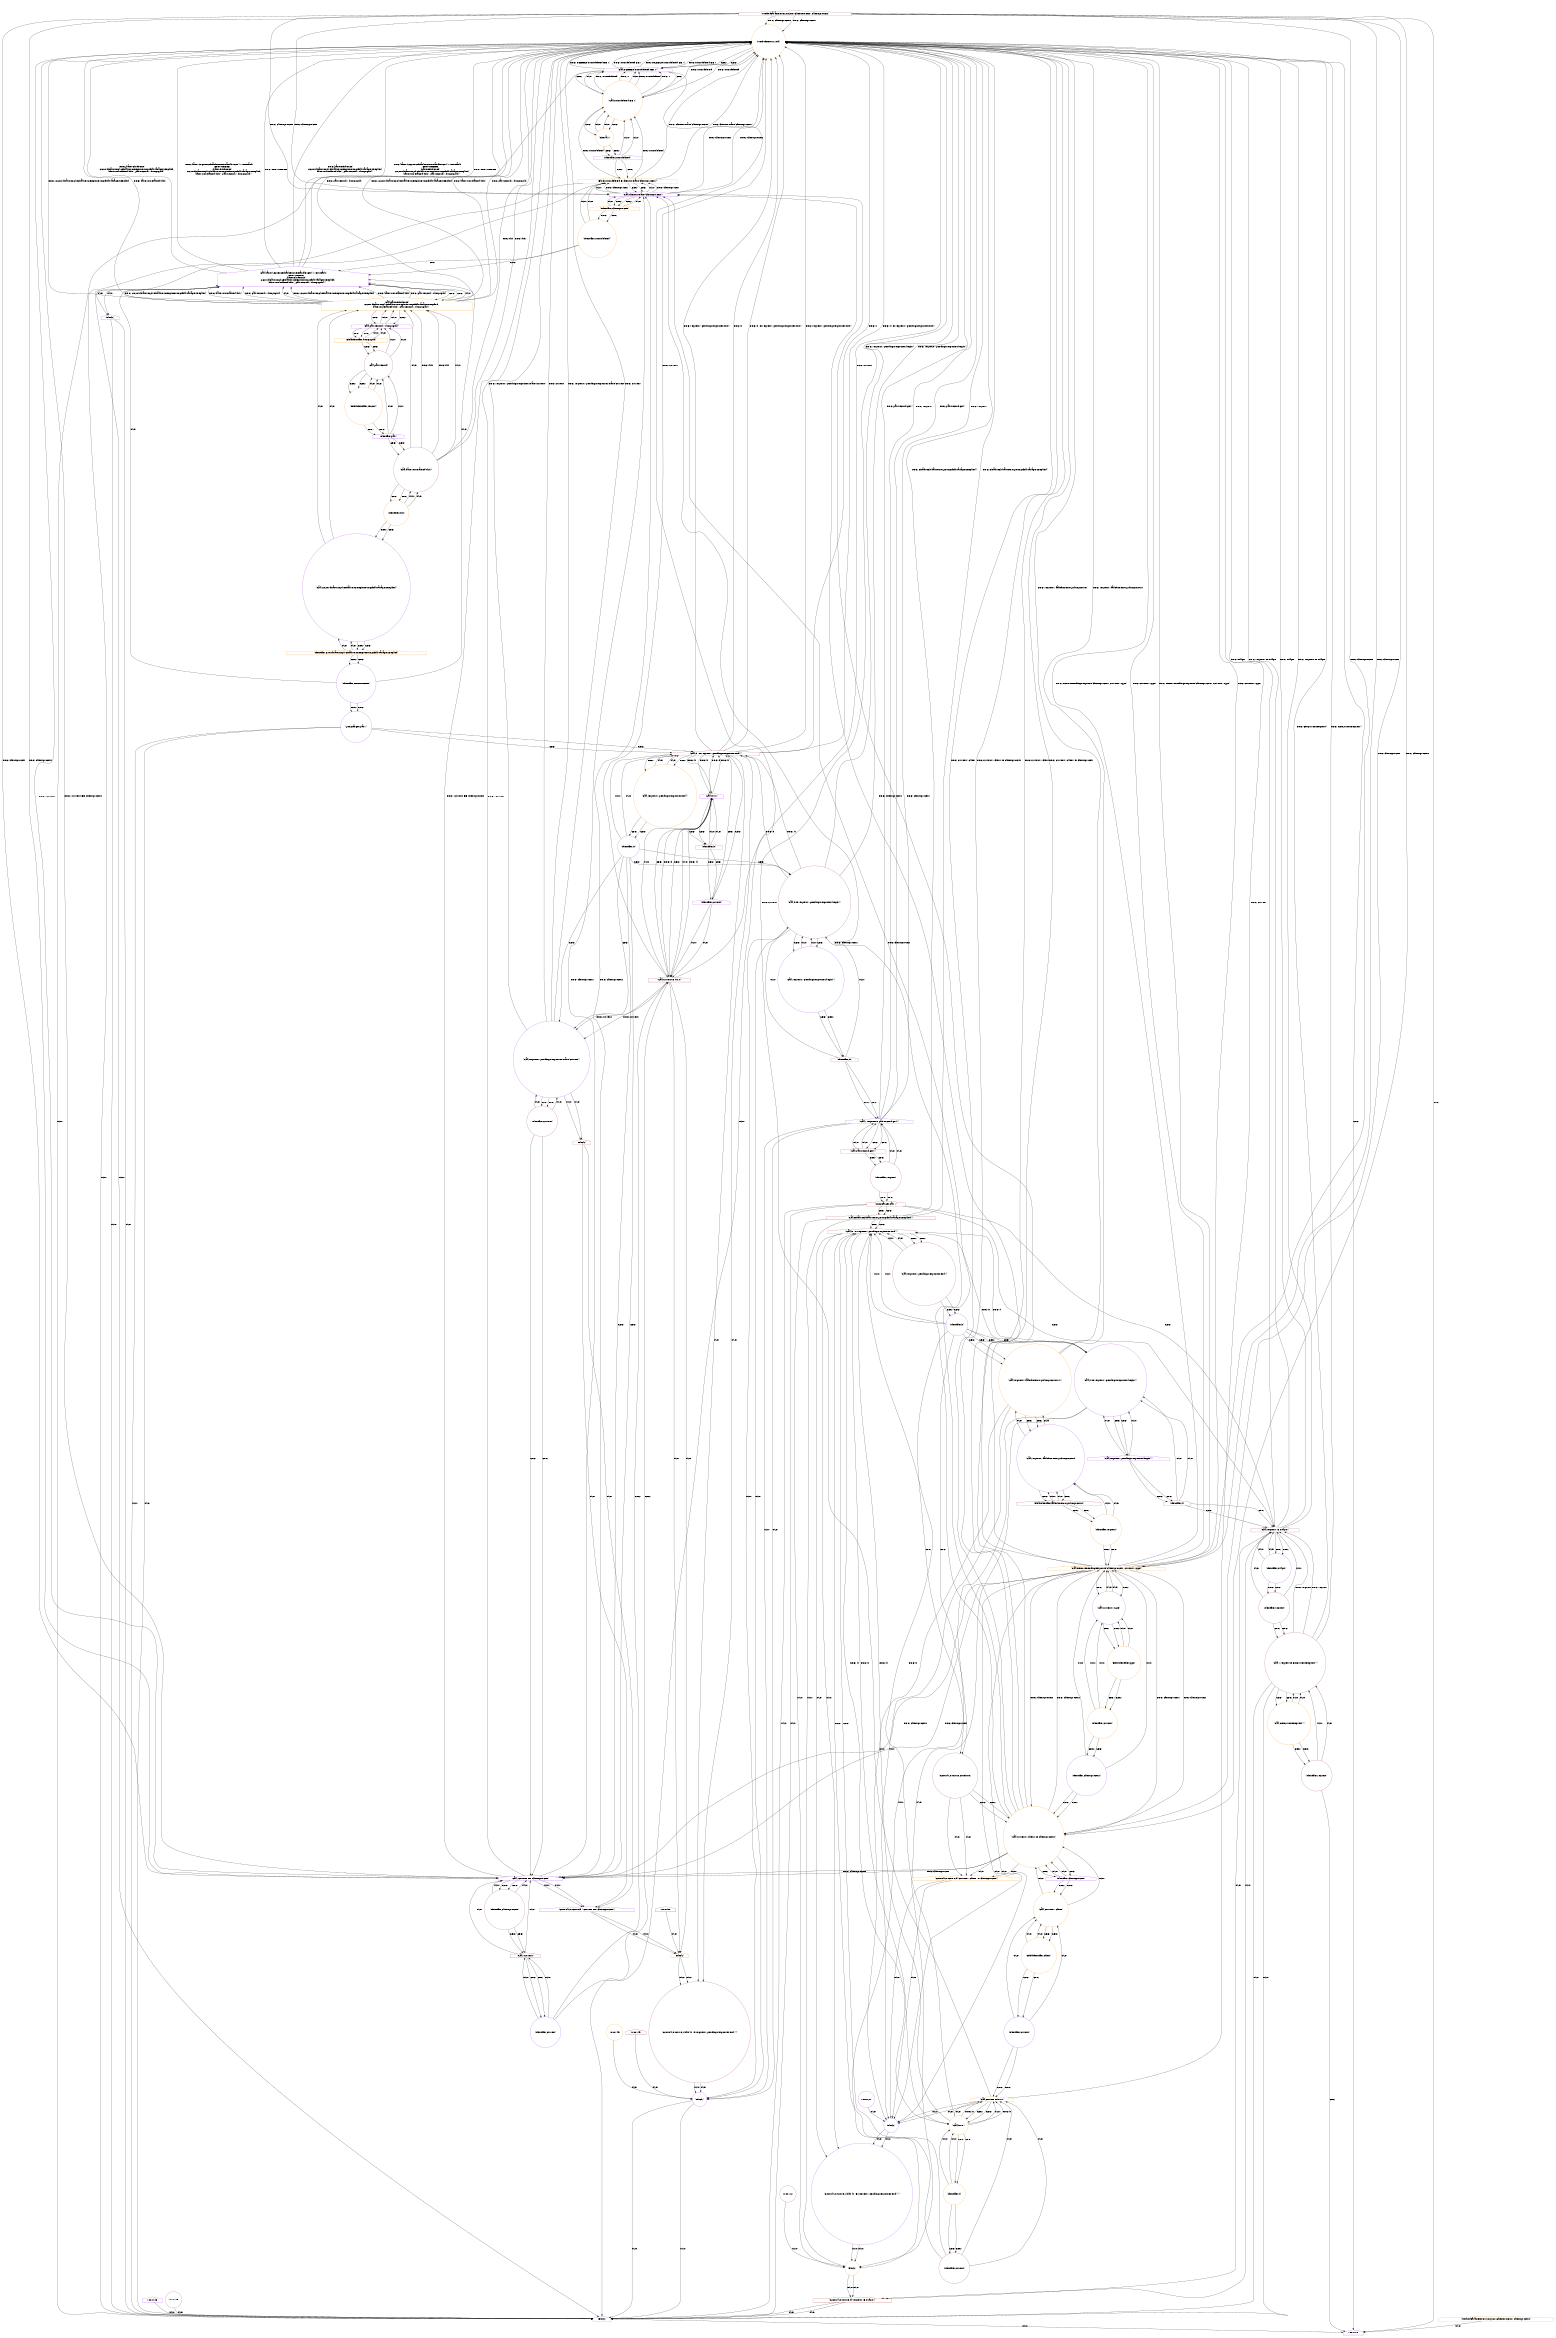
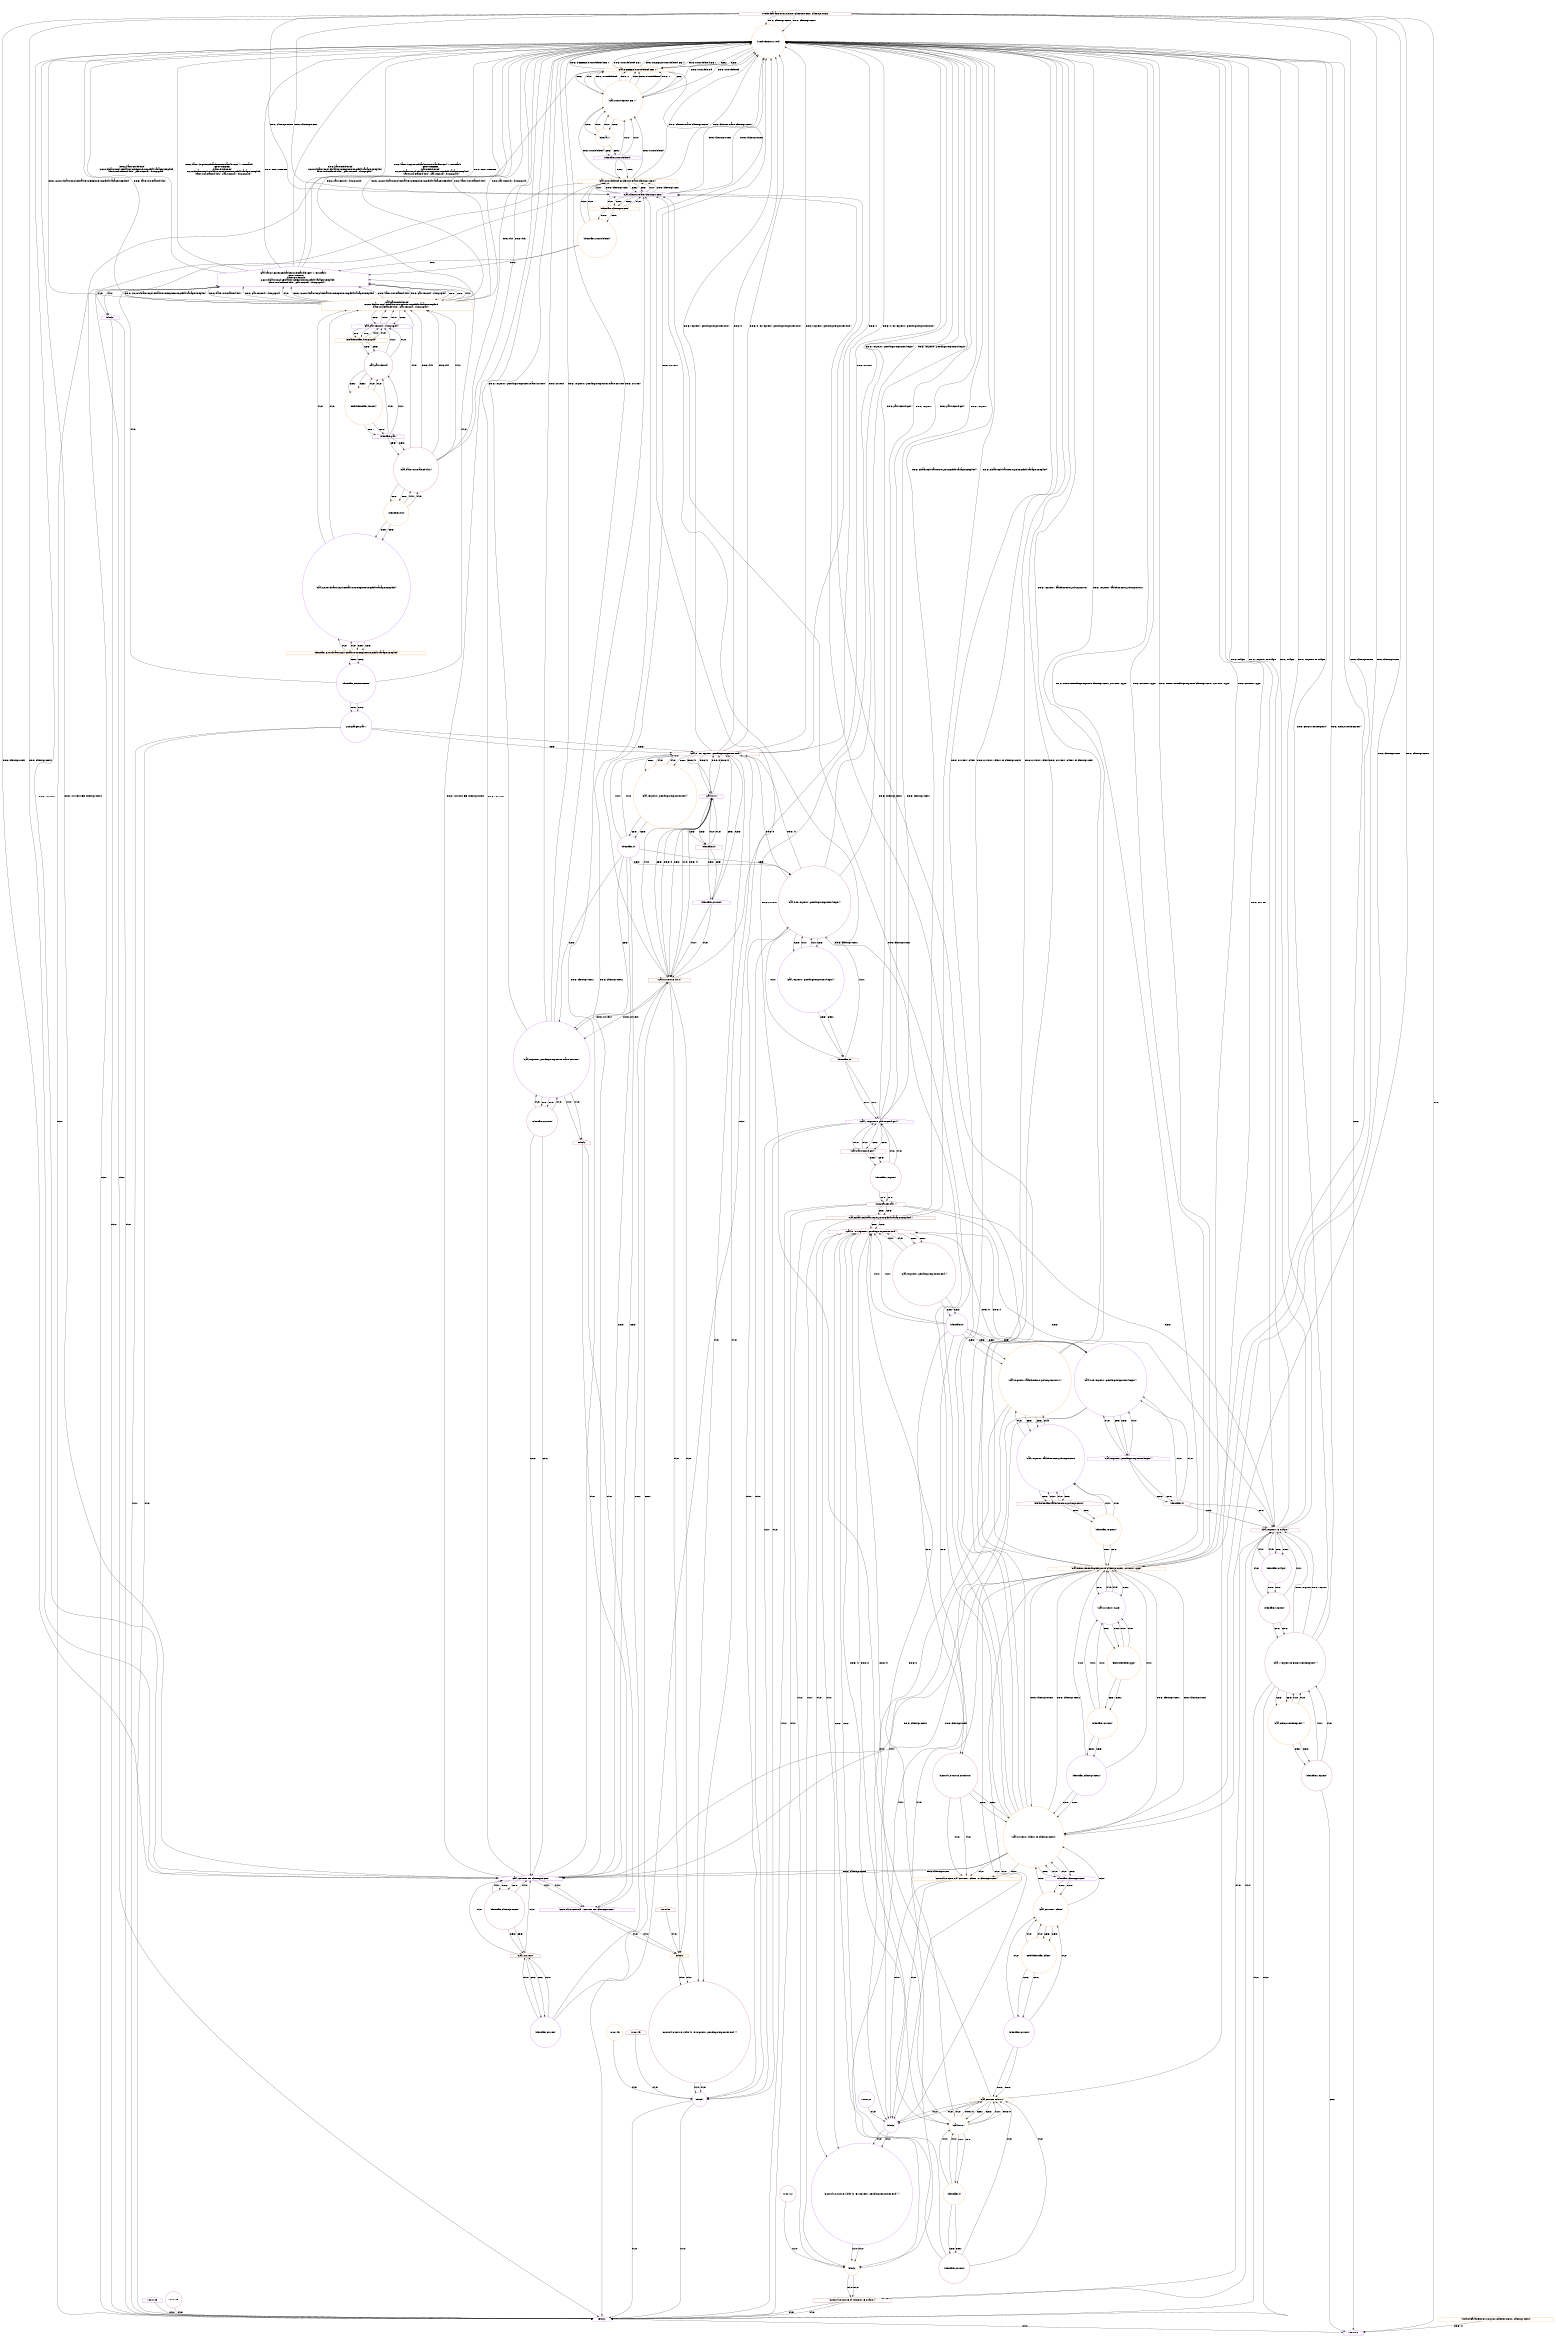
(638, 70) -> (638, 70)
(622, 101) -> (622, 101)
(628, 181) -> (628, 181)
(1459, 2326) -> (1459, 2326)
